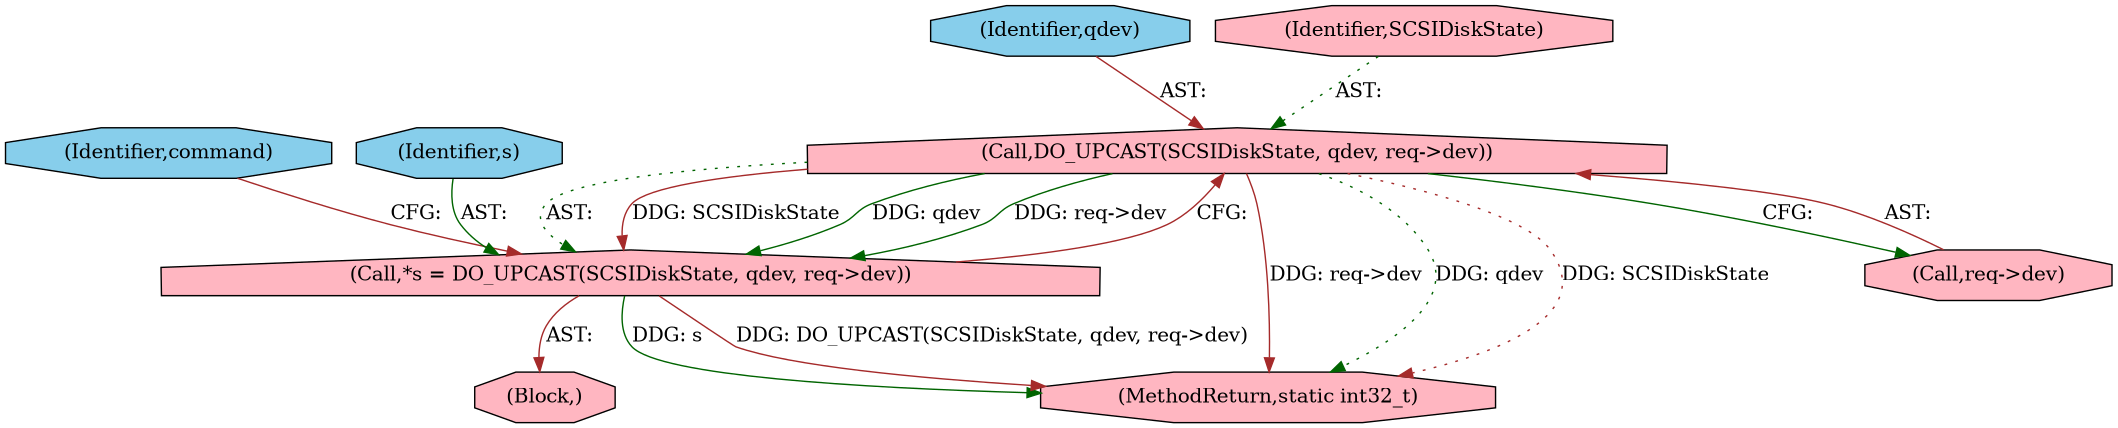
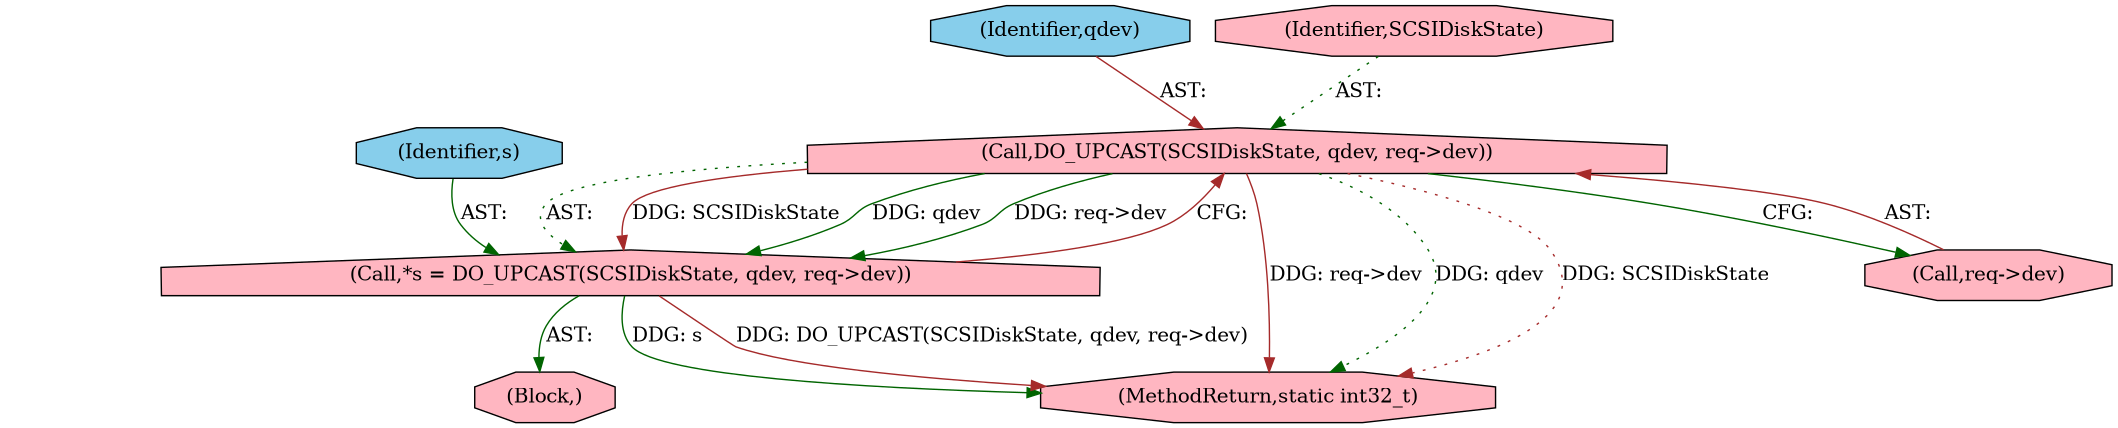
(169, 153) -> none
(550, 321) -> (550, 321)
